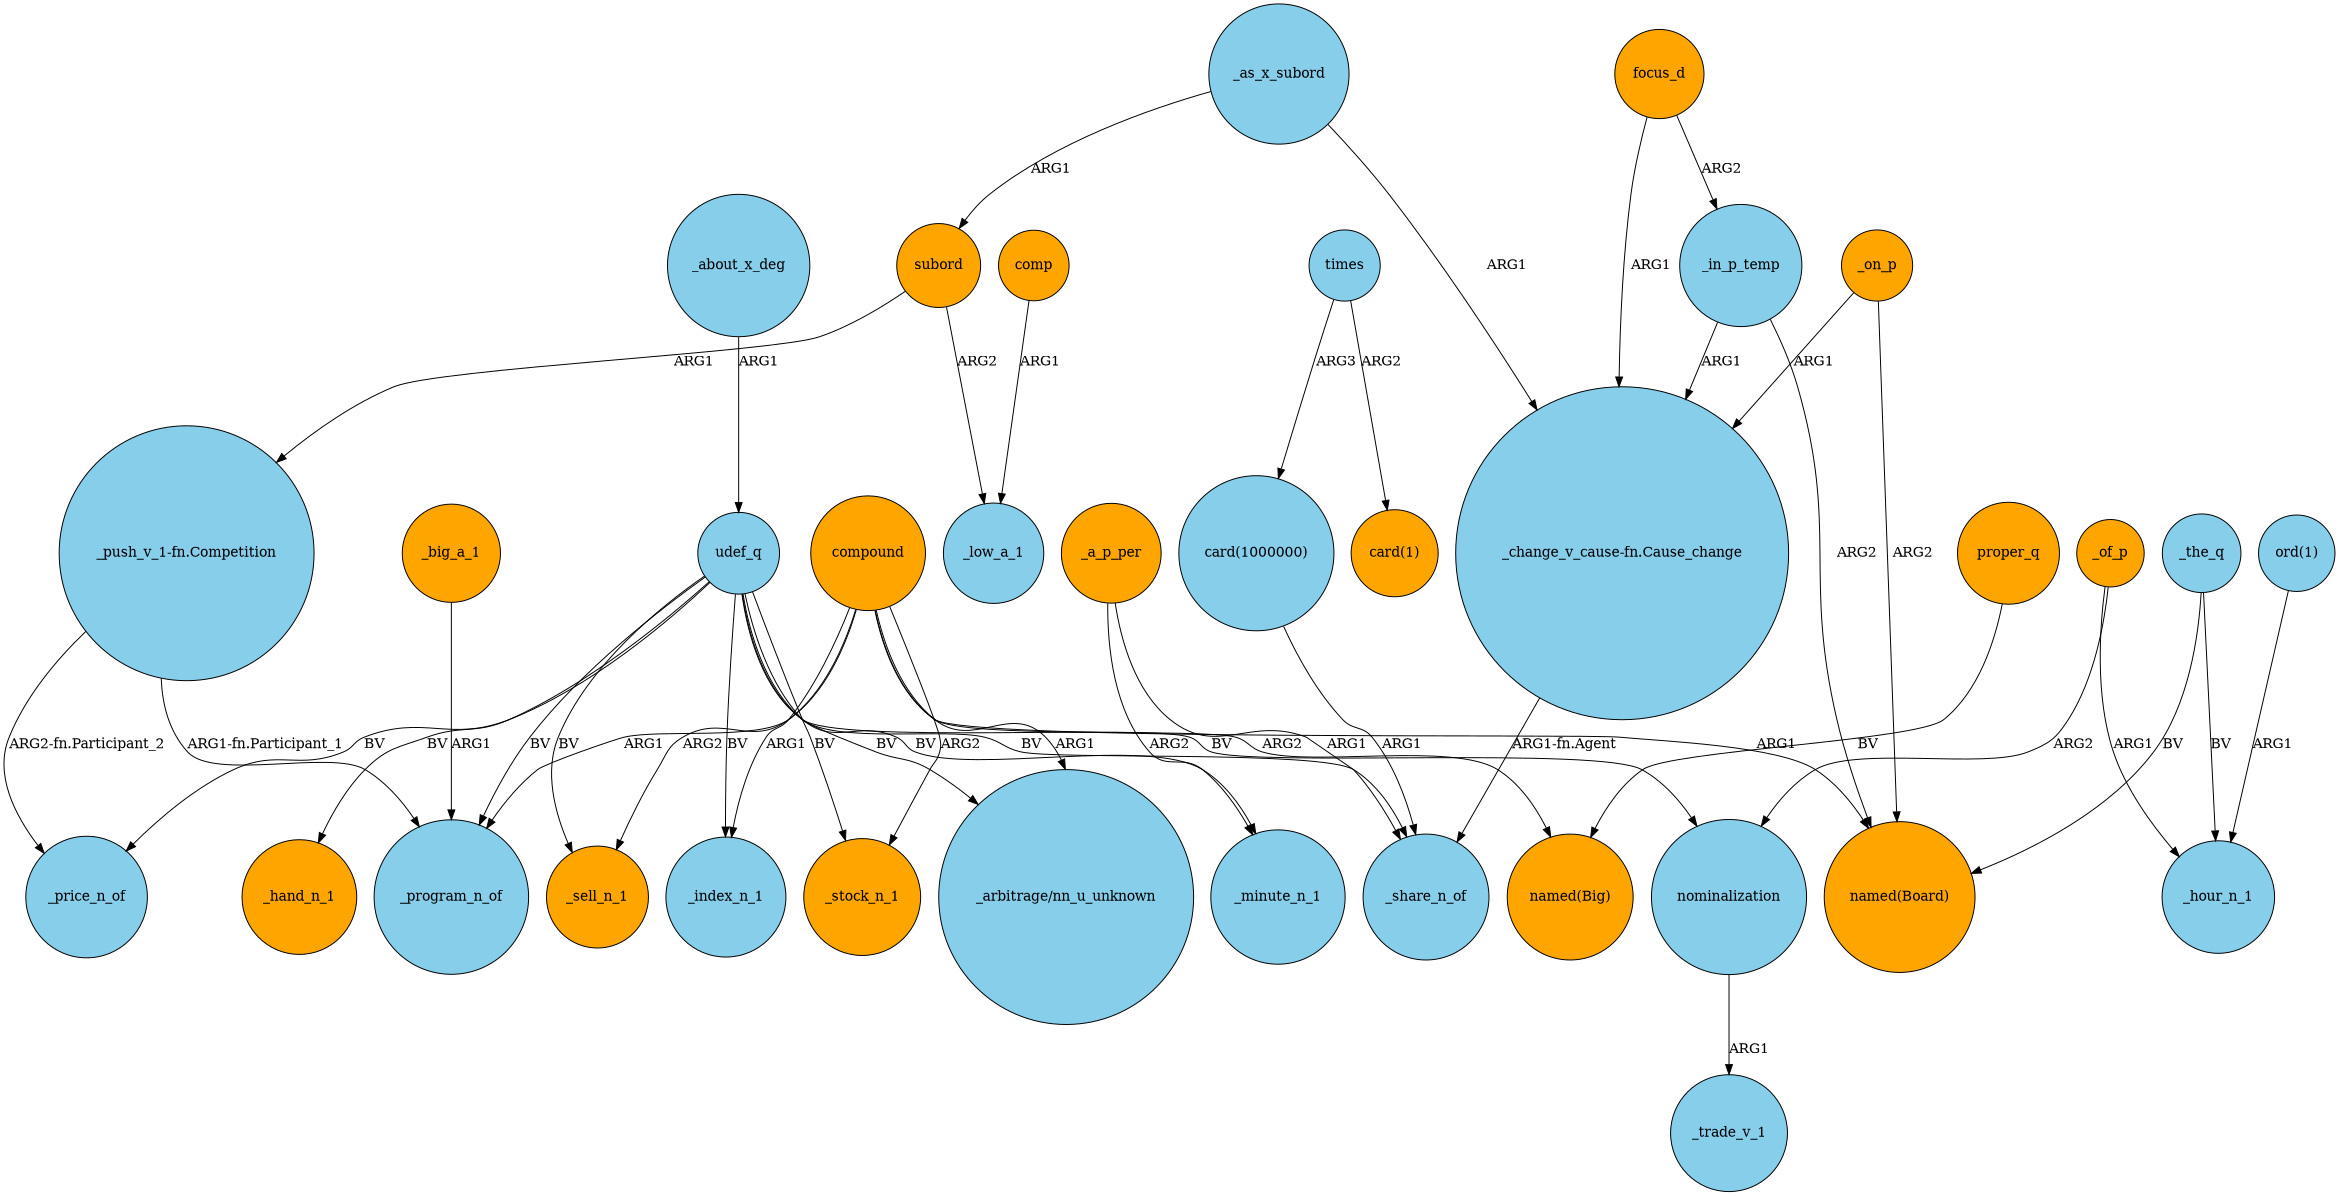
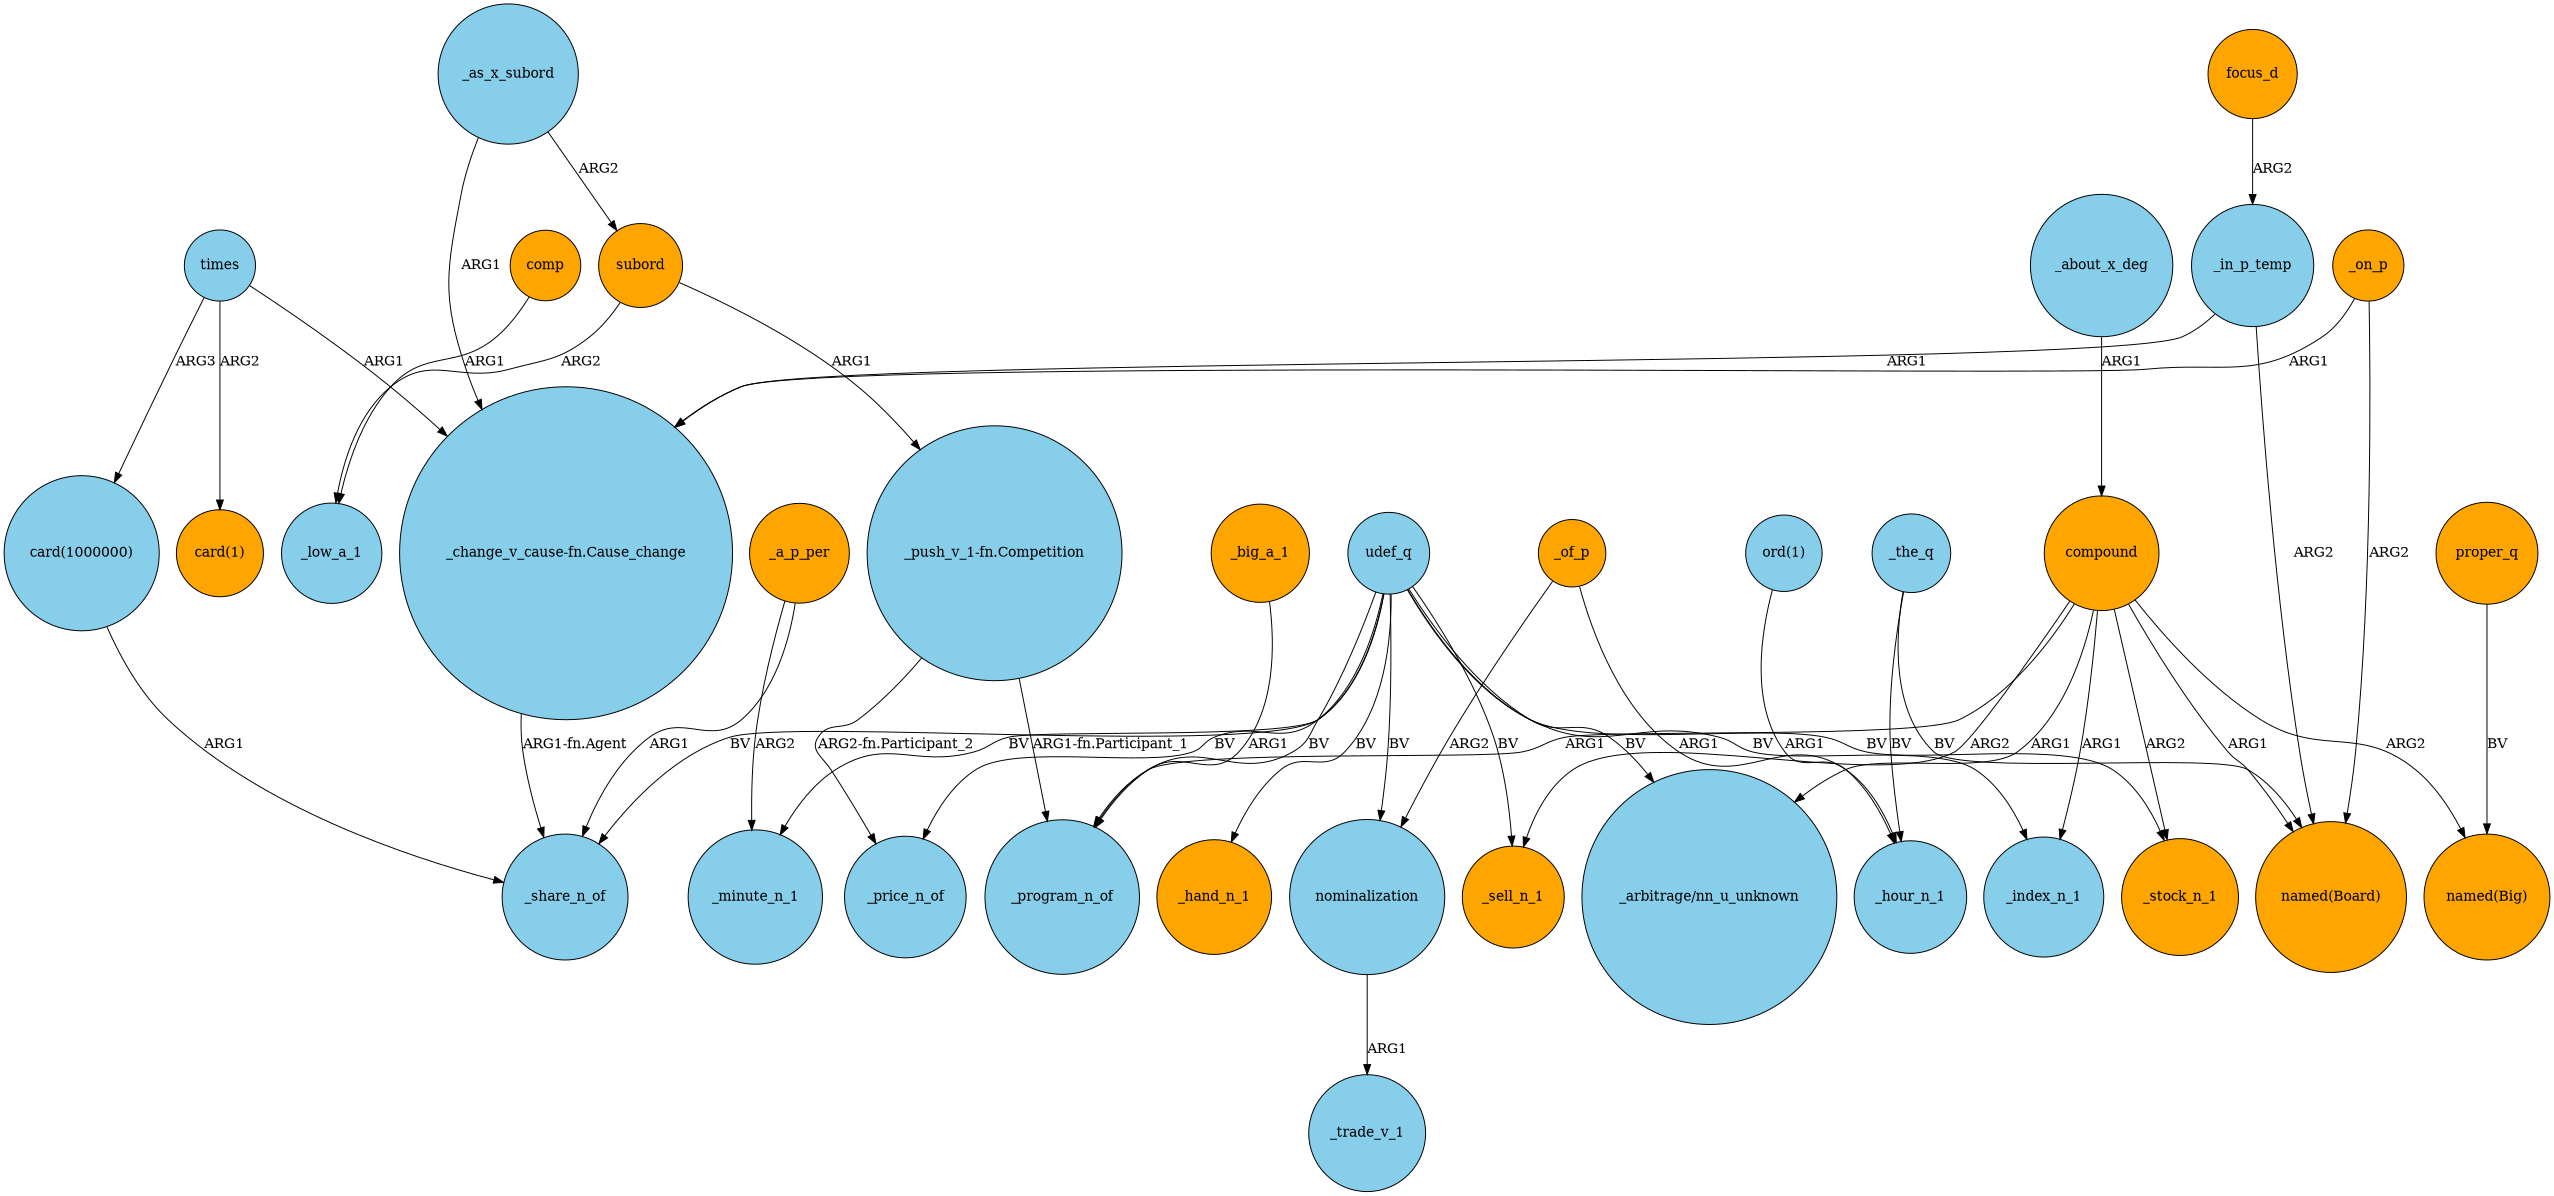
(1051, 169) -> (599, 169)
(1625, 246) -> (348, 354)
(739, 420) -> (2102, 412)
